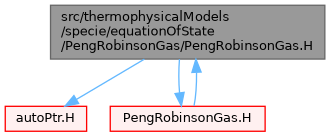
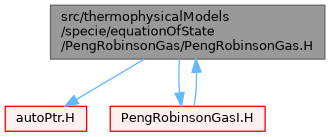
(188, 119) -> (188, 119)
